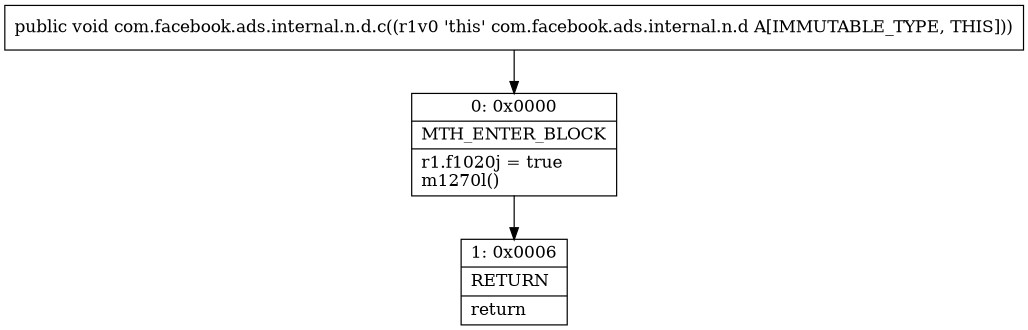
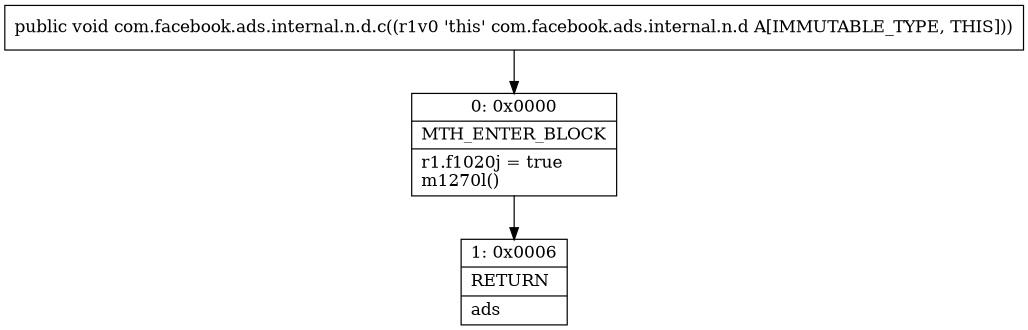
(498, 310) -> (486, 310)
